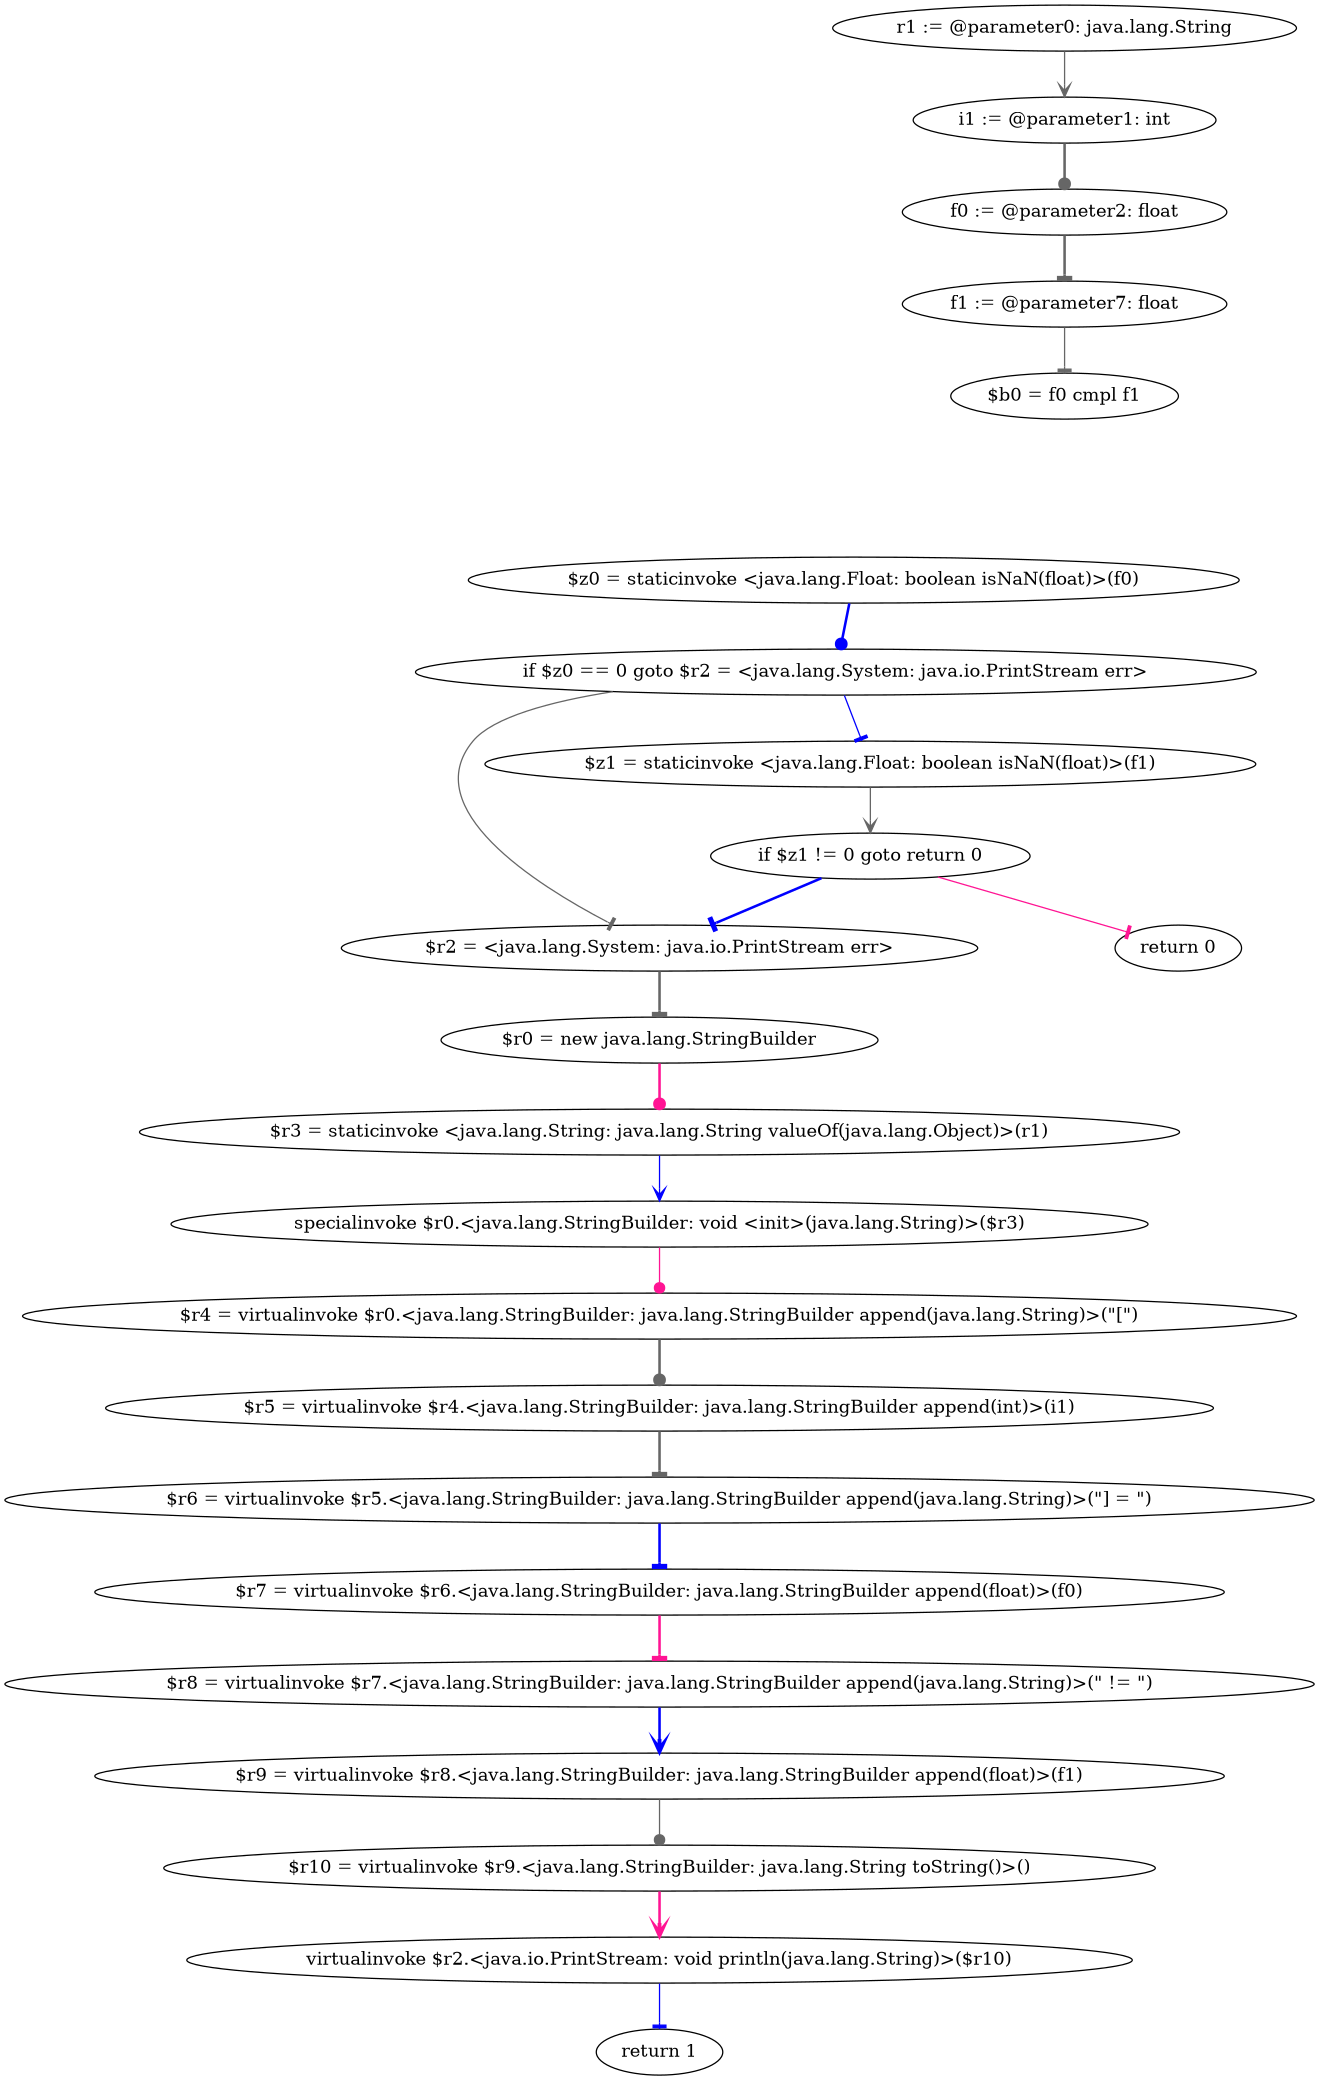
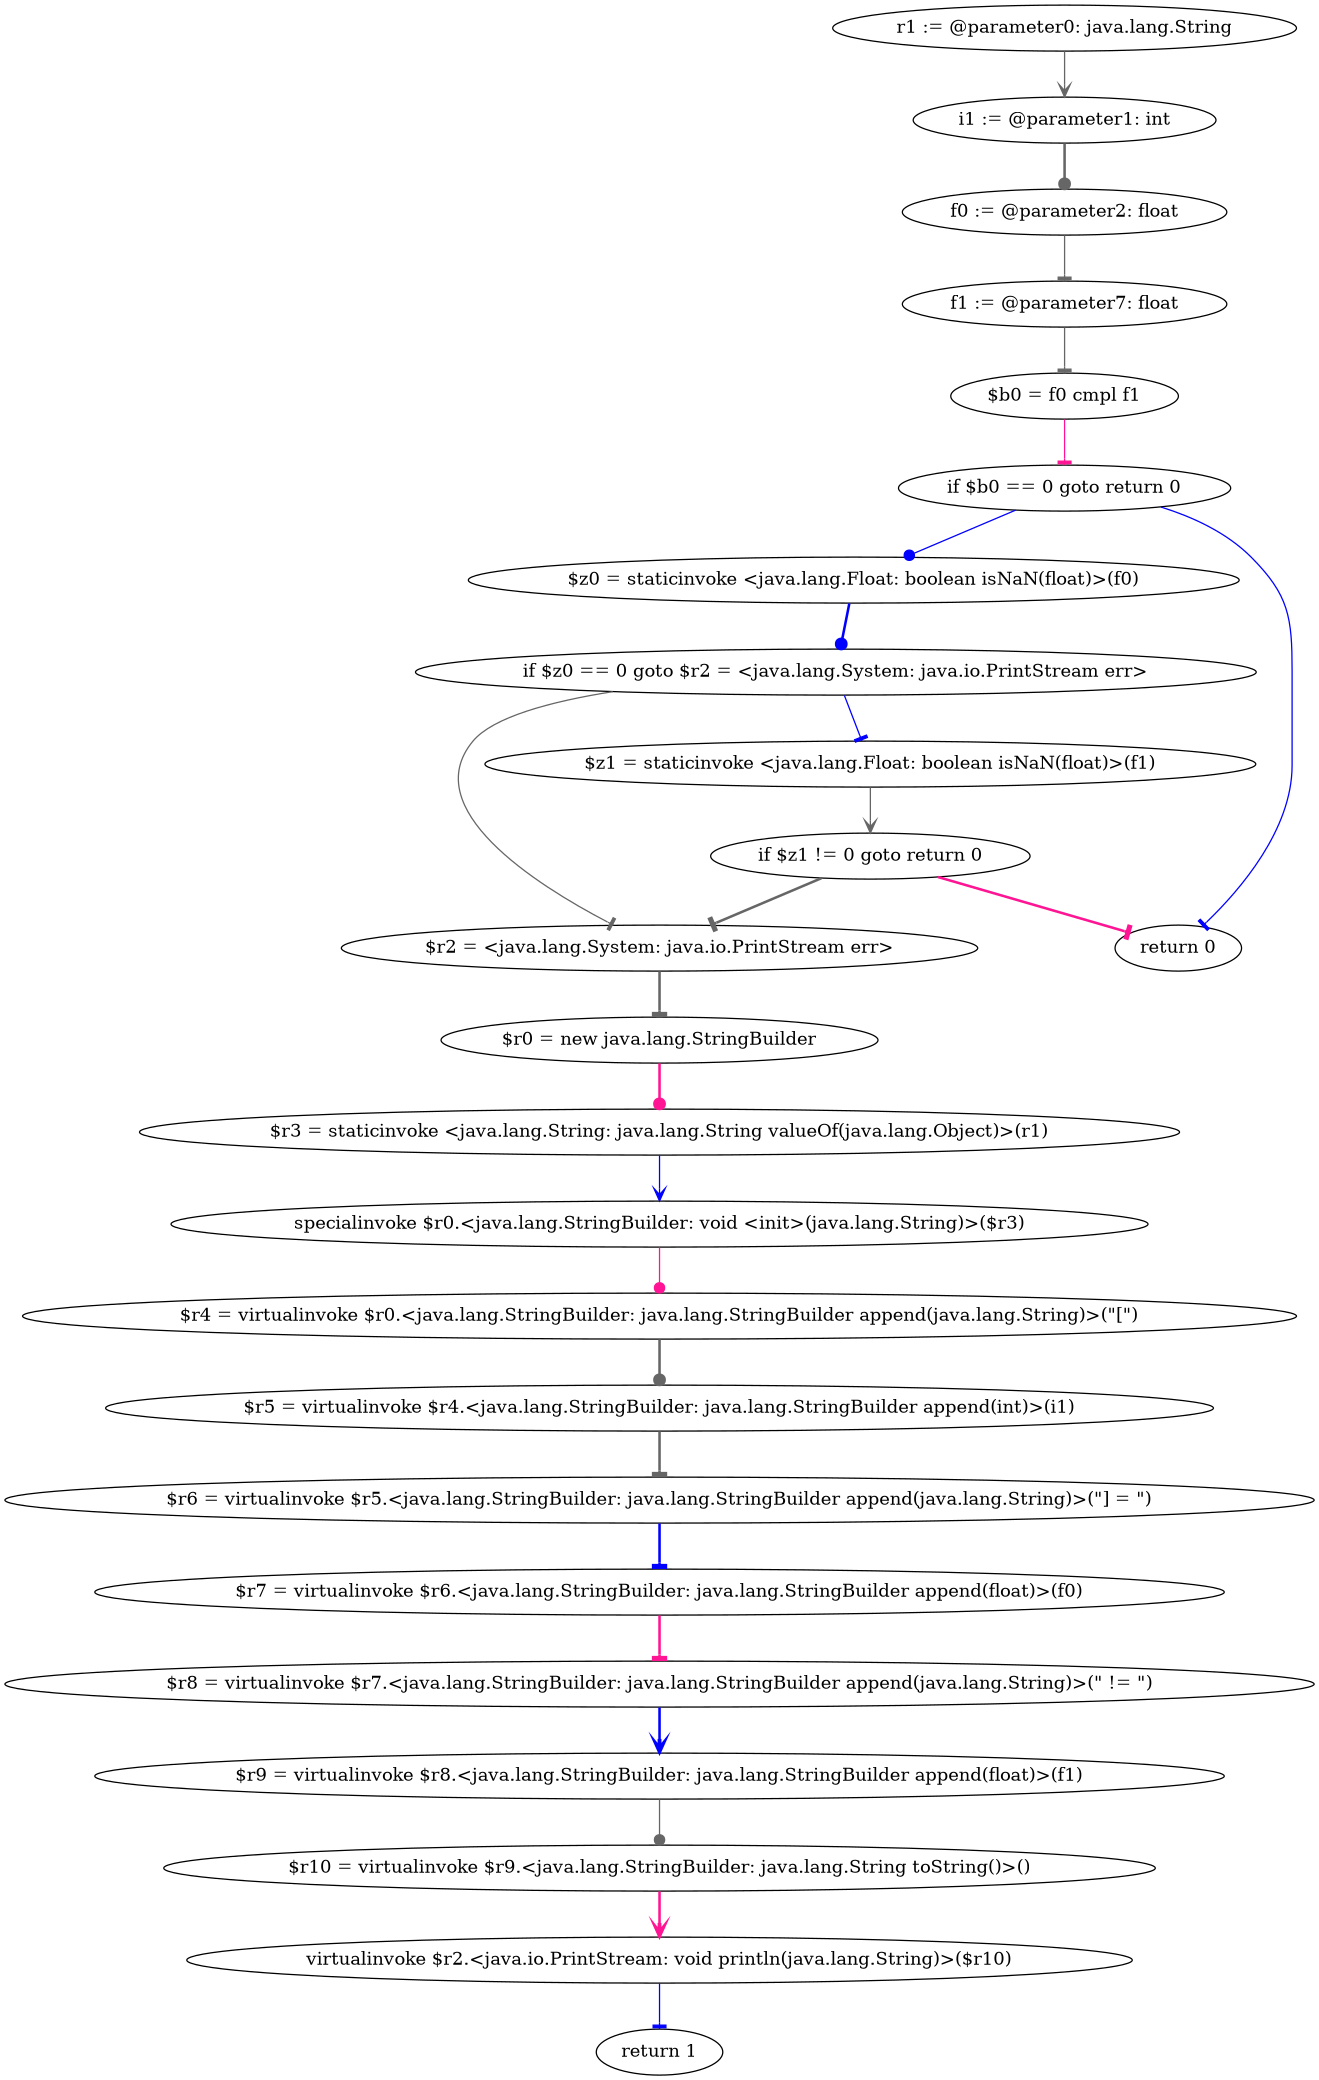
(1065, 255) -> (1065, 255)
none -> (1065, 488)
(769, 900) -> (769, 900)
(1031, 904) -> (1031, 904)
